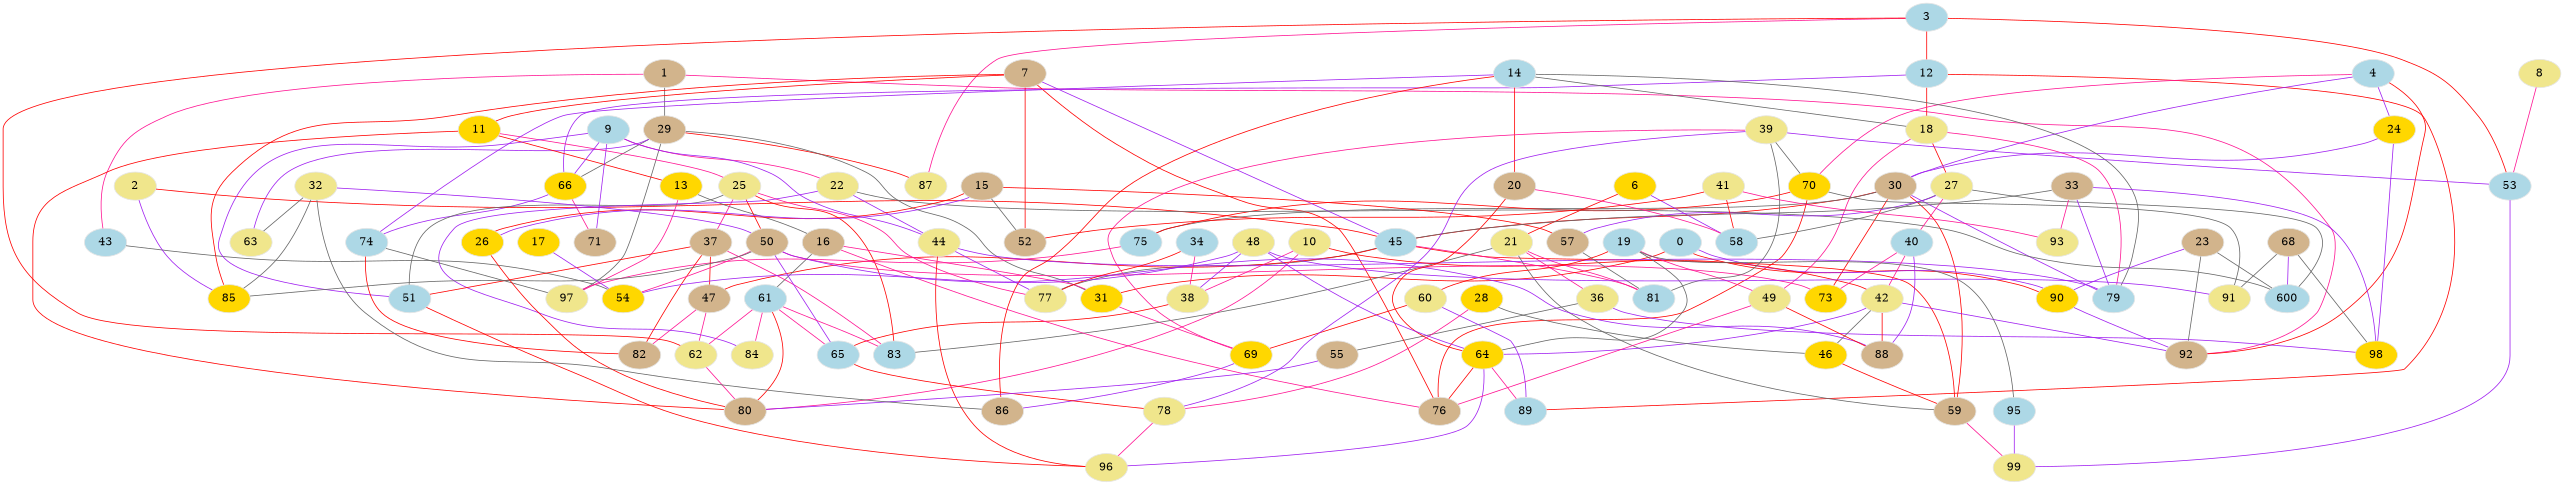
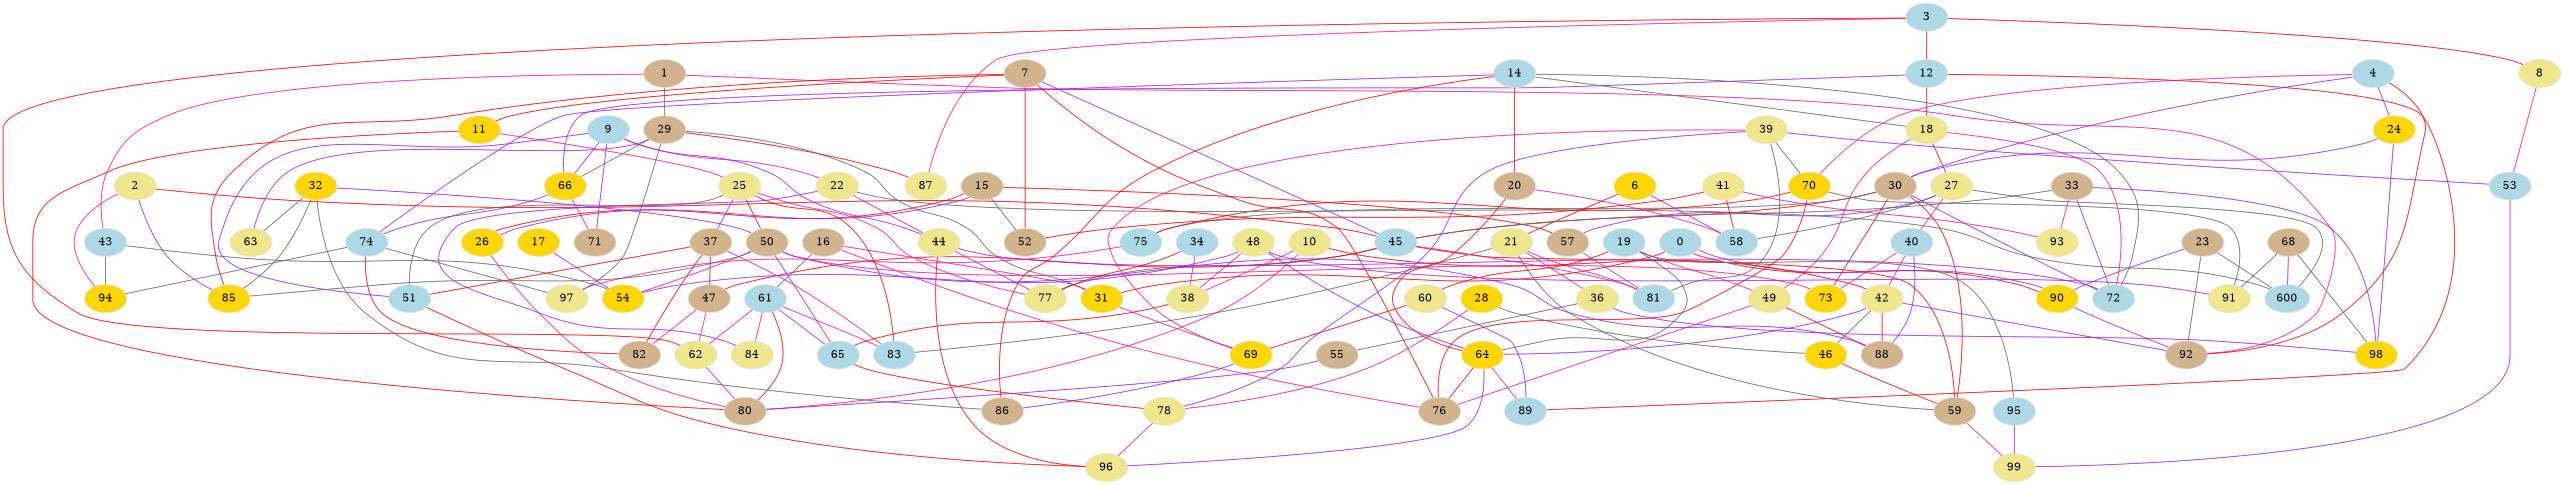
(2256, 34) -> (2237, 31)
(316, 186) -> (316, 186)
(681, 186) -> none
none -> (106, 299)
(2114, 299) -> (2114, 299)
(591, 358) -> (591, 358)
